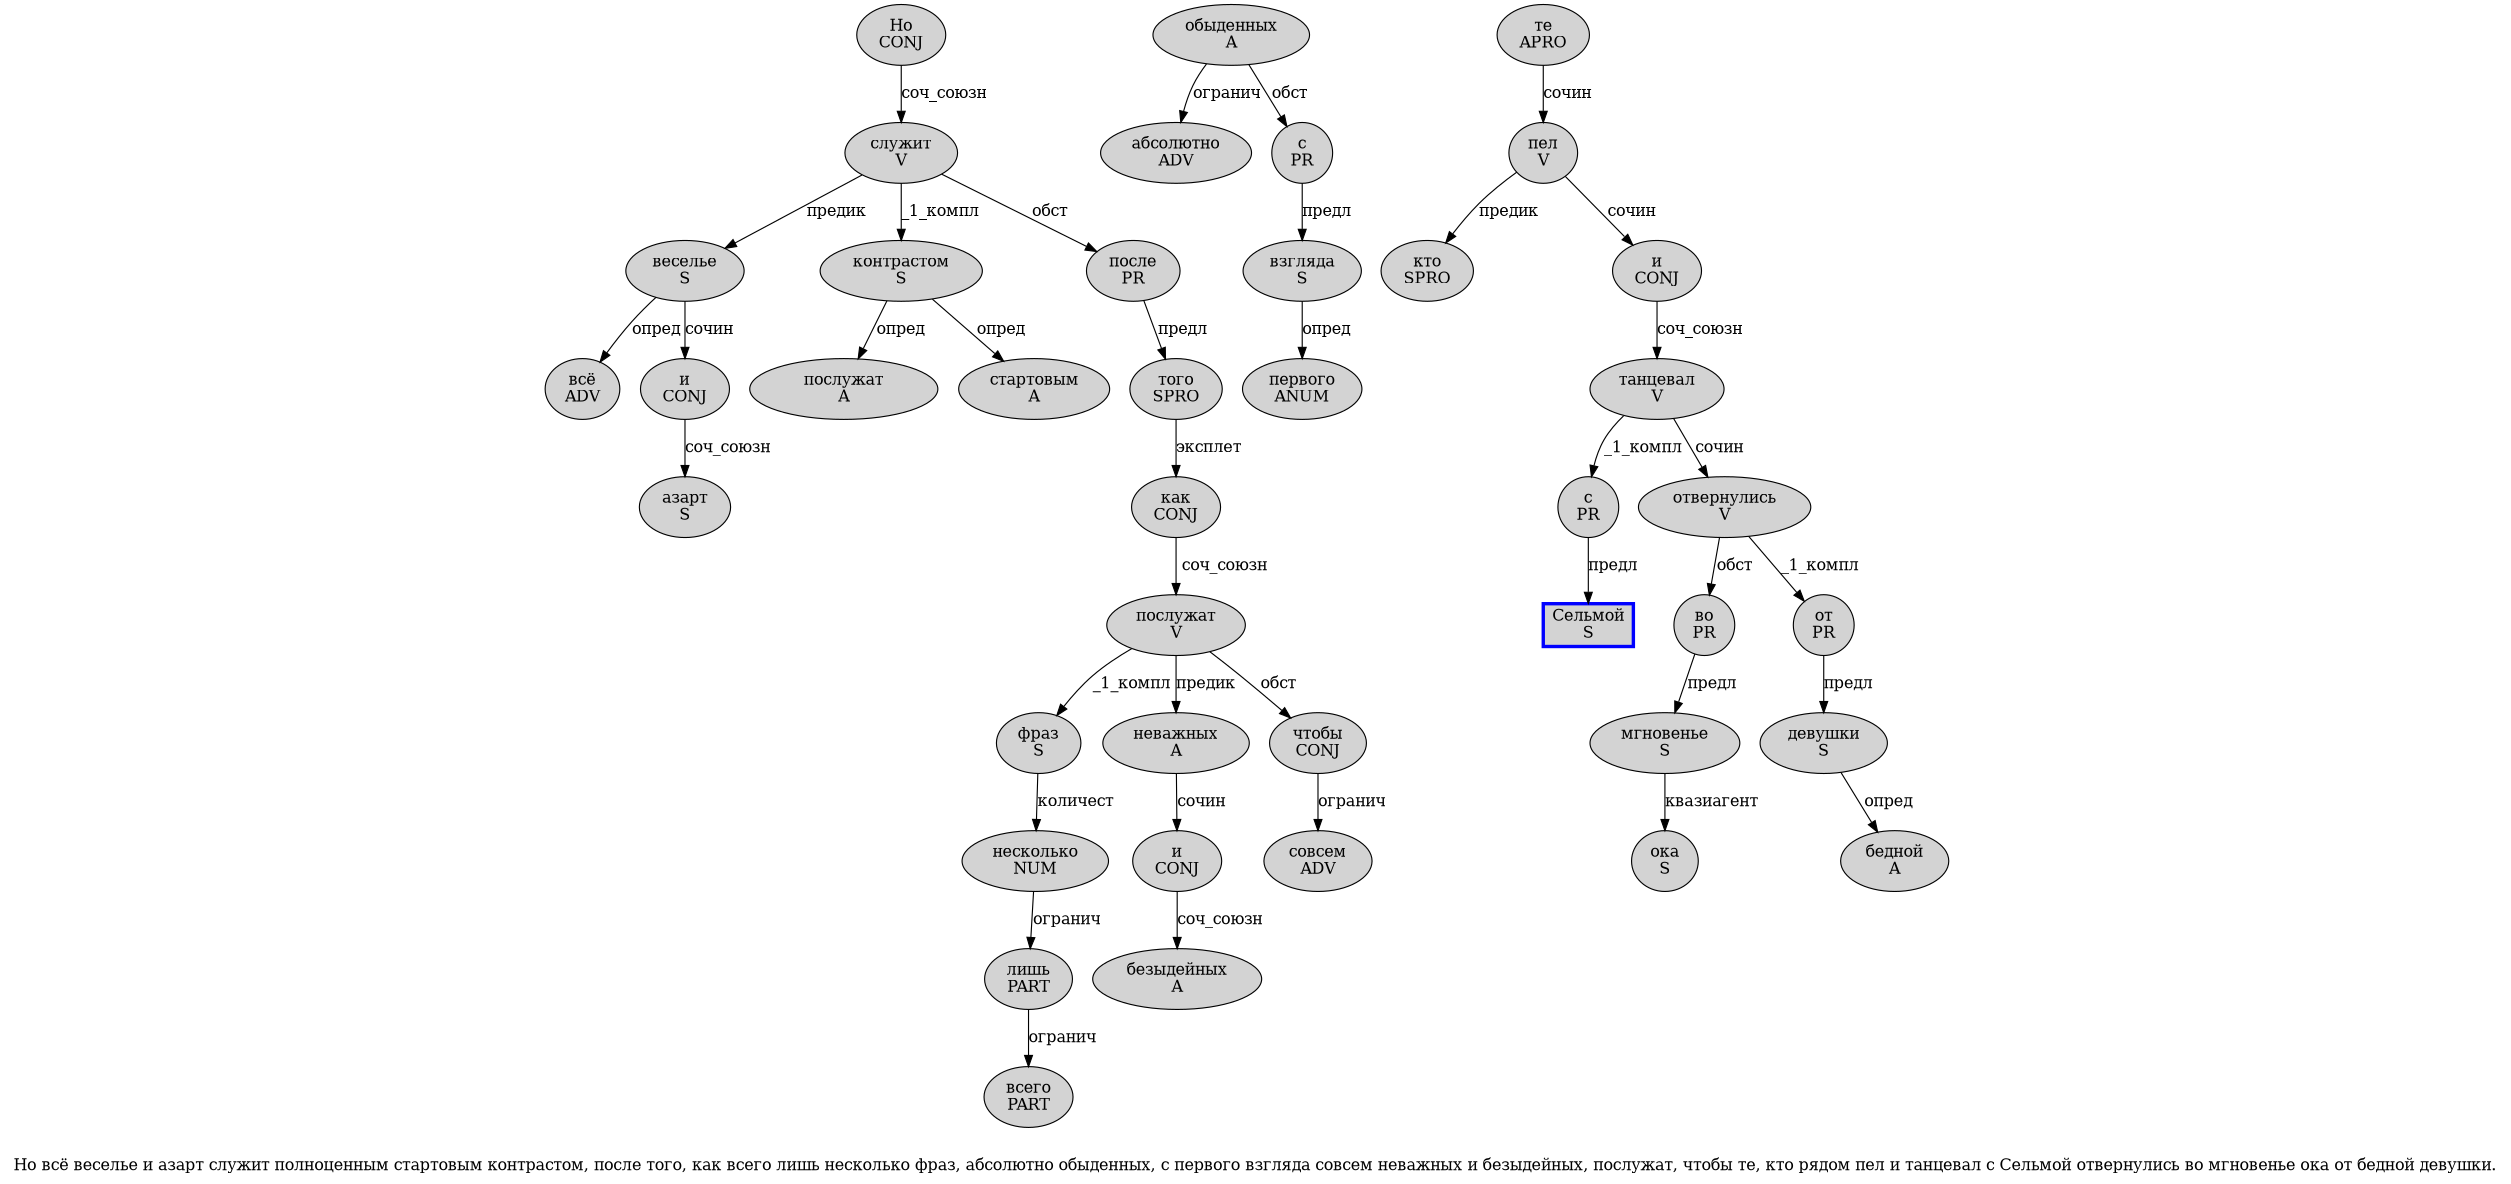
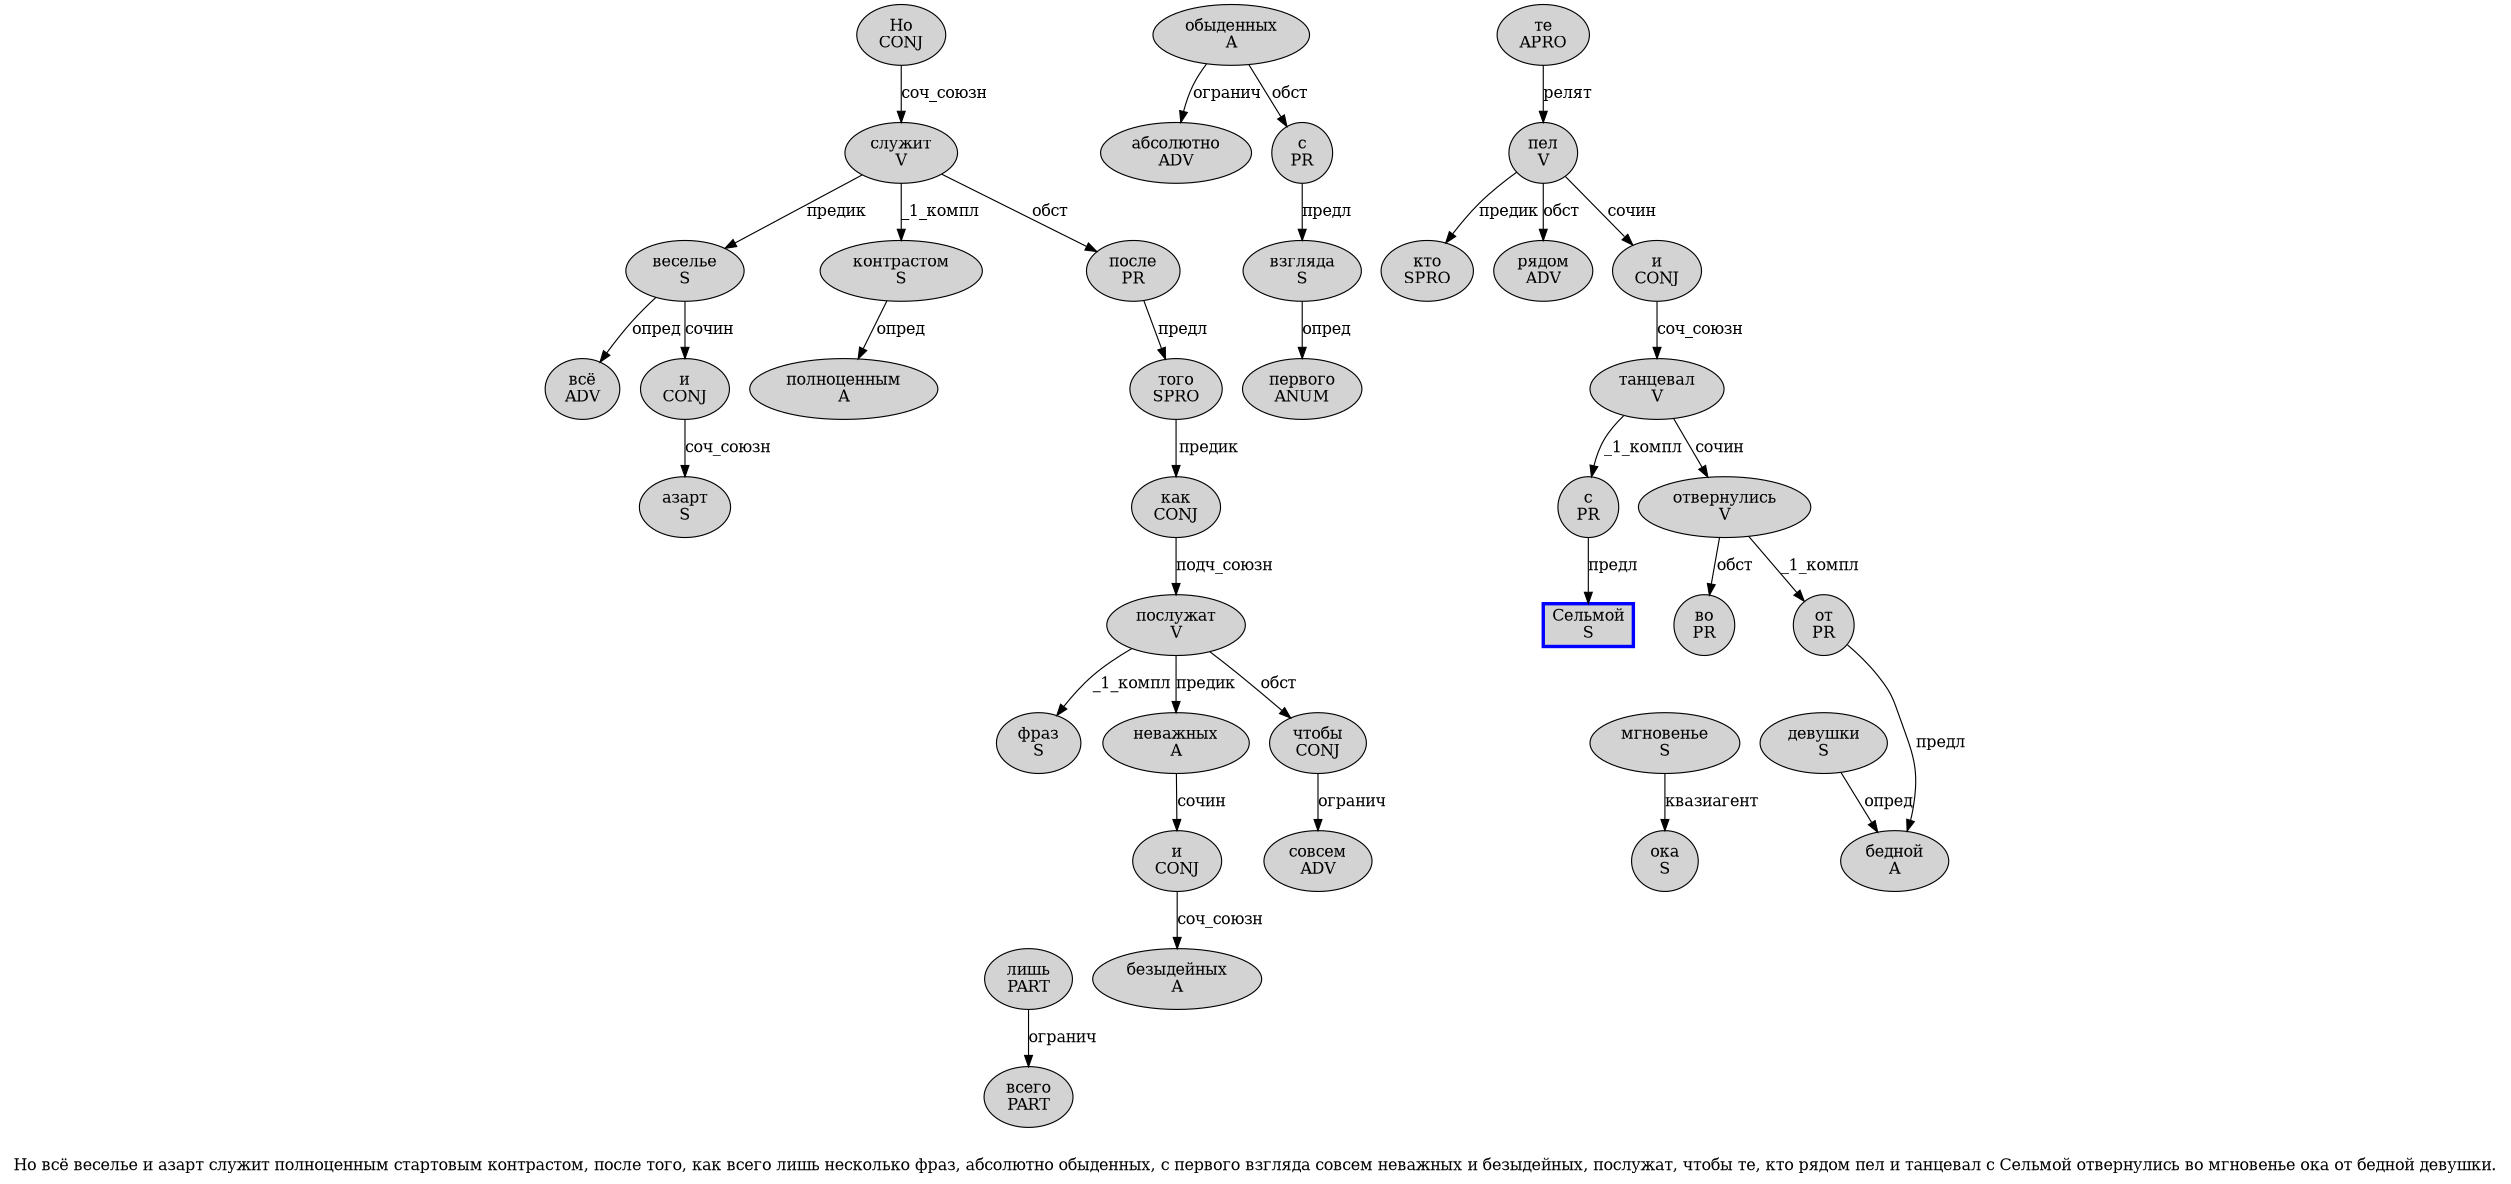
(1567, 94) -> (1567, 94)
none -> (1543, 271)
(844, 389) -> (844, 389)
(1034, 389) -> none
(1209, 448) -> (1209, 448)
(1224, 566) -> (1224, 566)
(1687, 678) -> none
(1824, 678) -> (1902, 724)
(1035, 861) -> none
